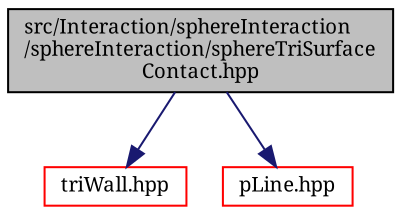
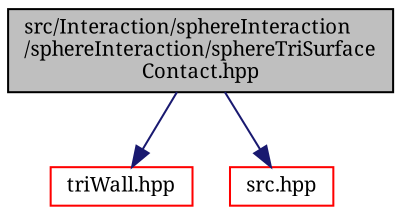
(288, 186) -> (282, 186)
